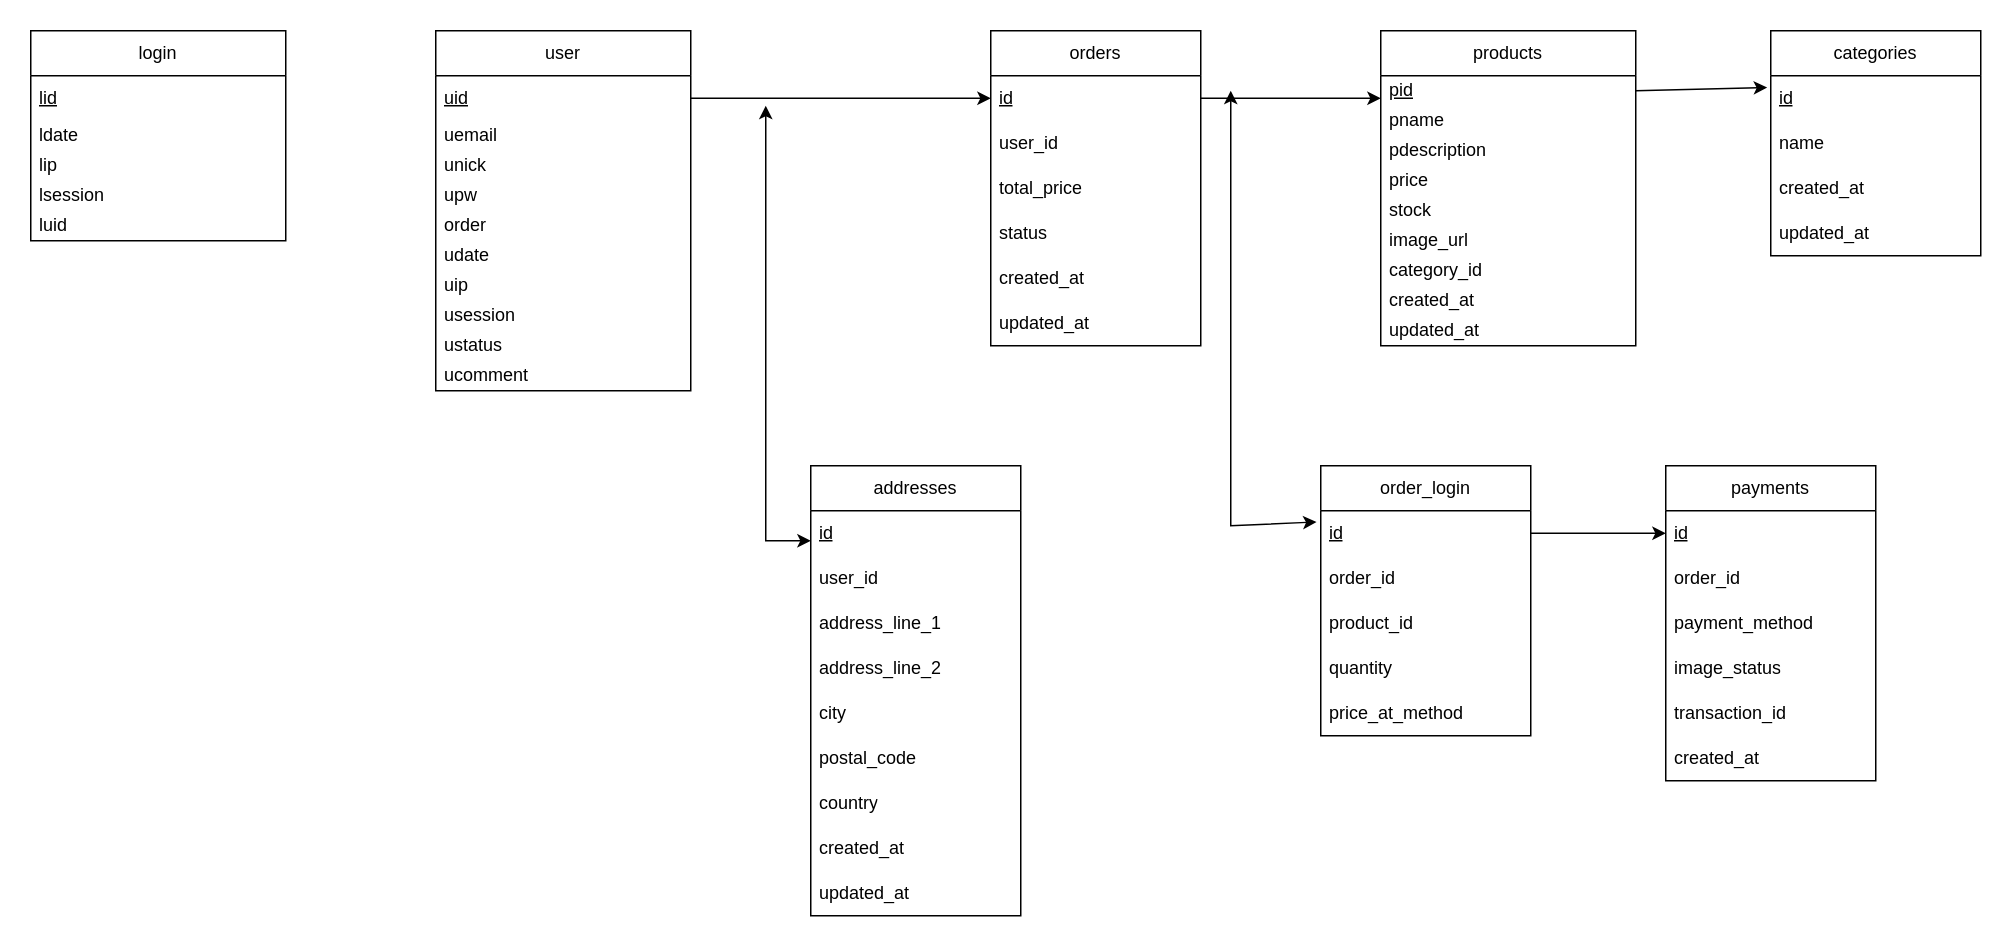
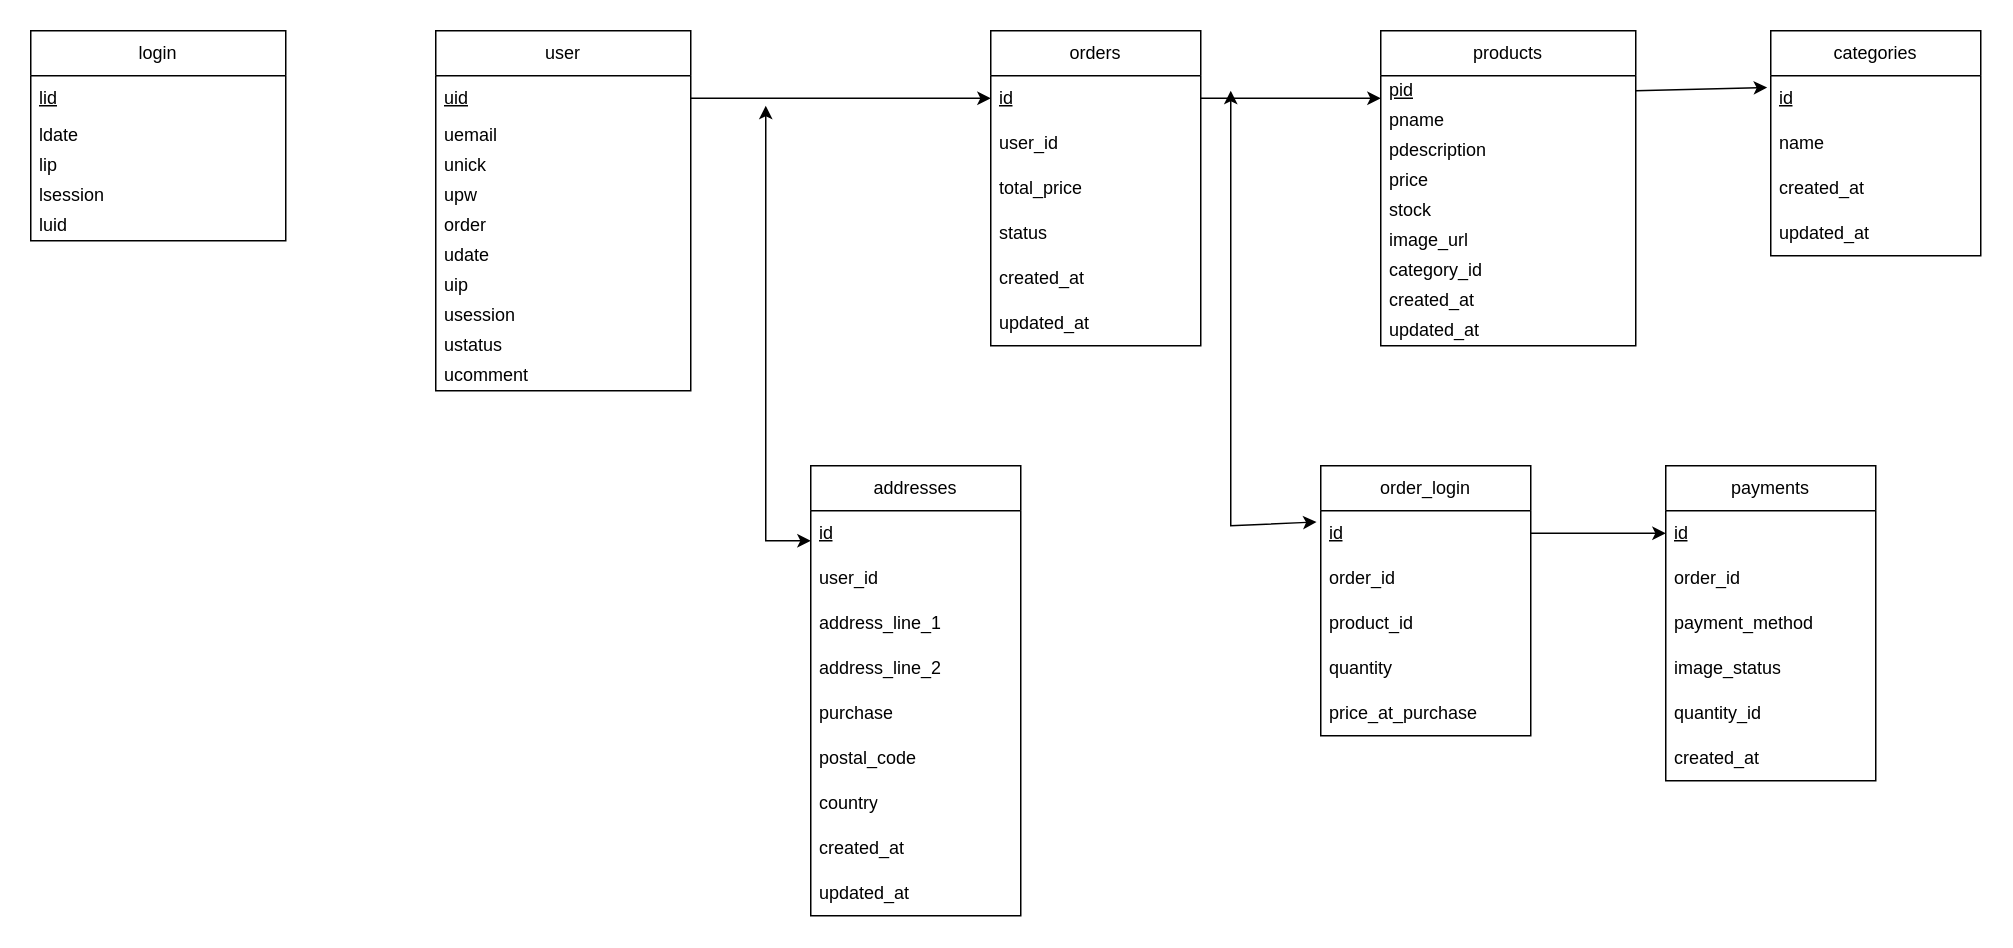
(838, 713) -> (860, 713)
(1403, 713) -> (1413, 713)
(1741, 713) -> (1726, 713)
